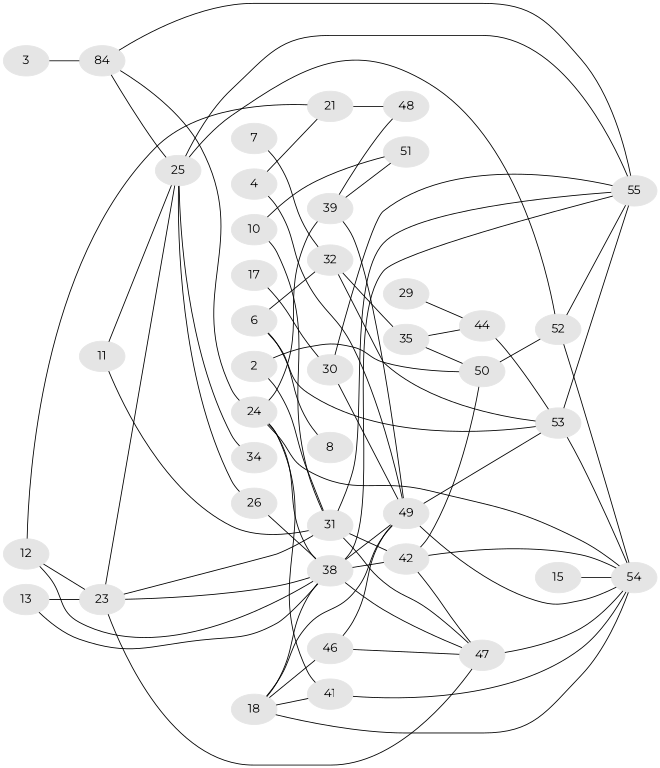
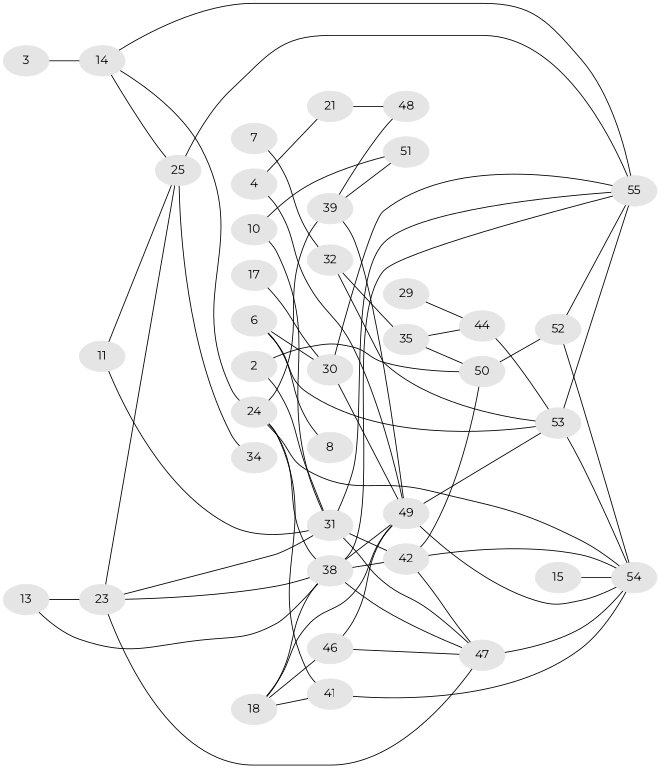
(102, 61) -> (102, 61)
(426, 82) -> none
(286, 295) -> (286, 341)
(254, 503) -> none
(26, 554) -> none
(486, 733) -> none
